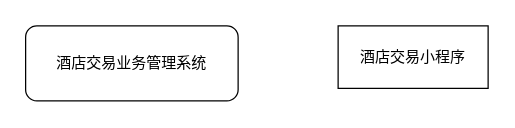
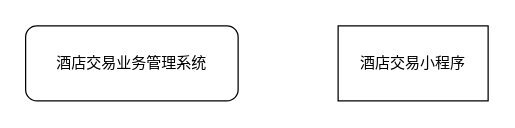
(413, 57) -> (413, 63)
